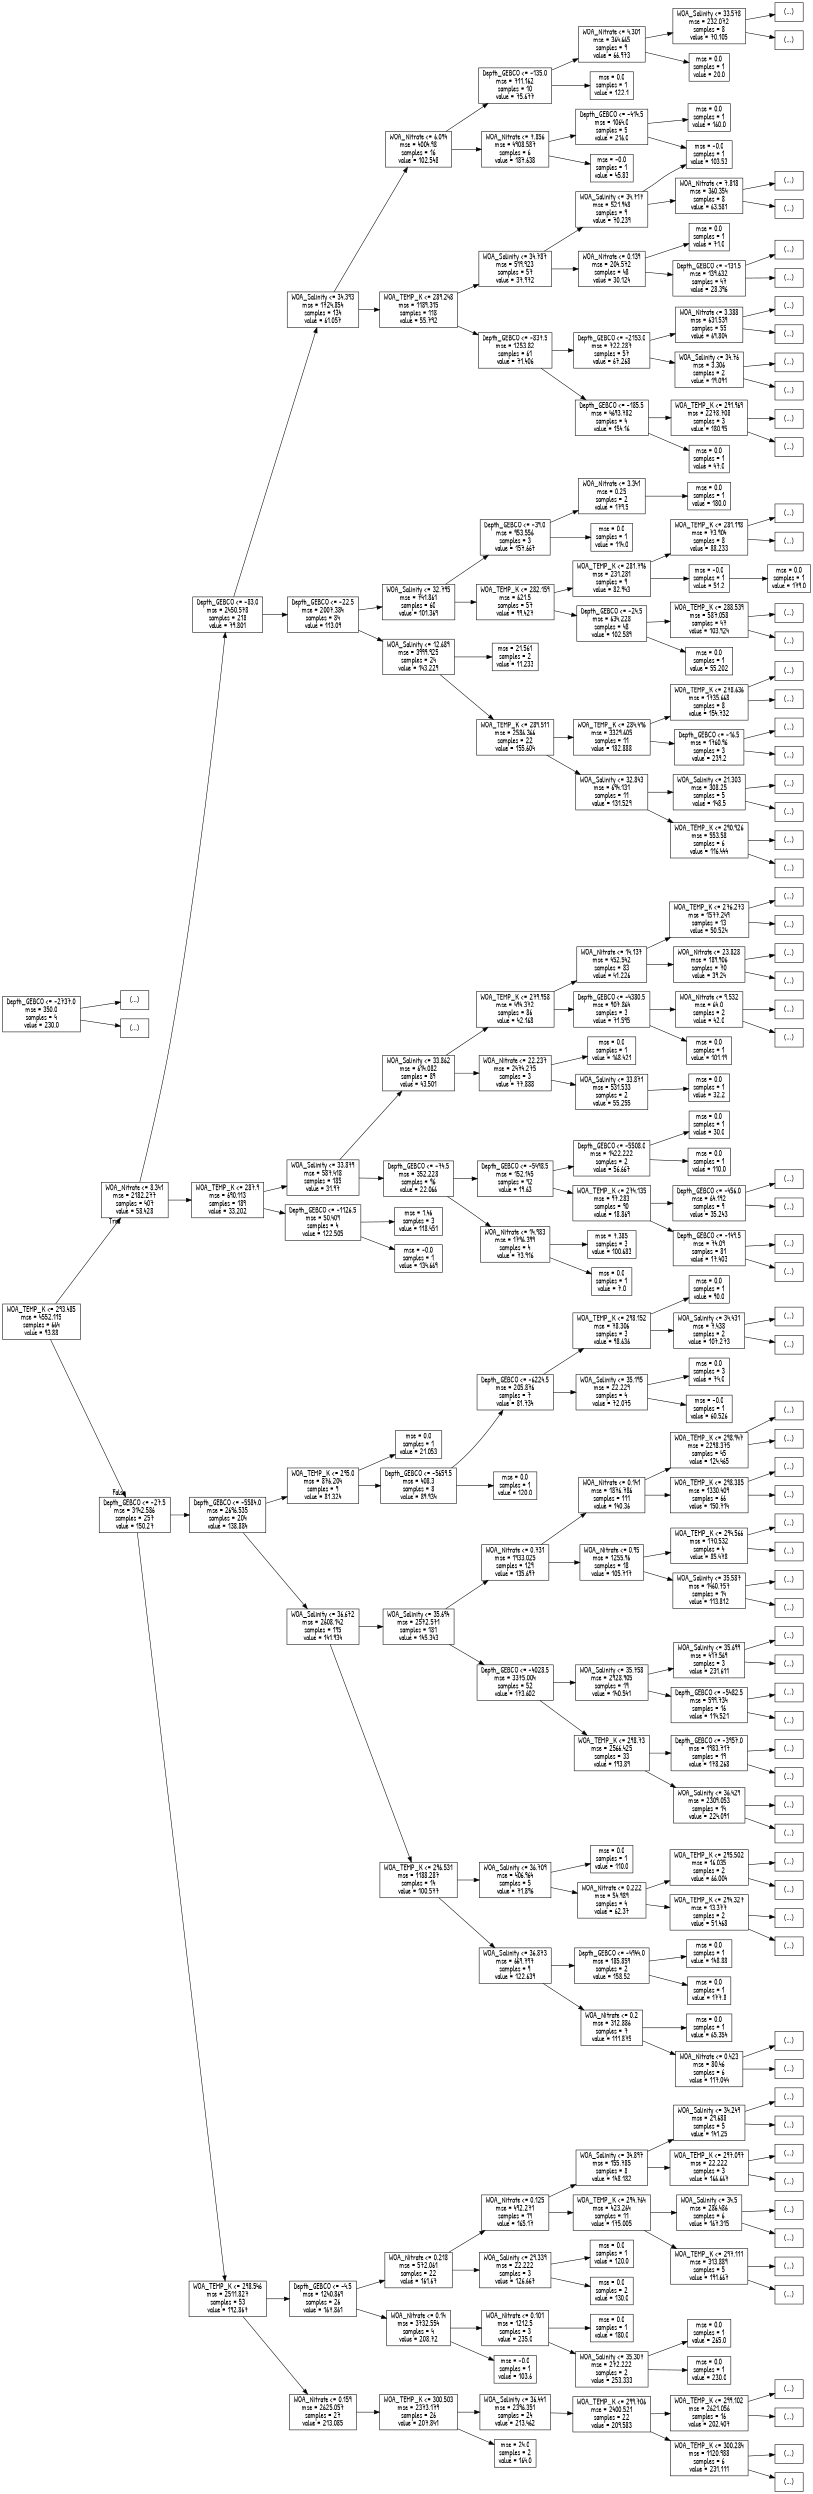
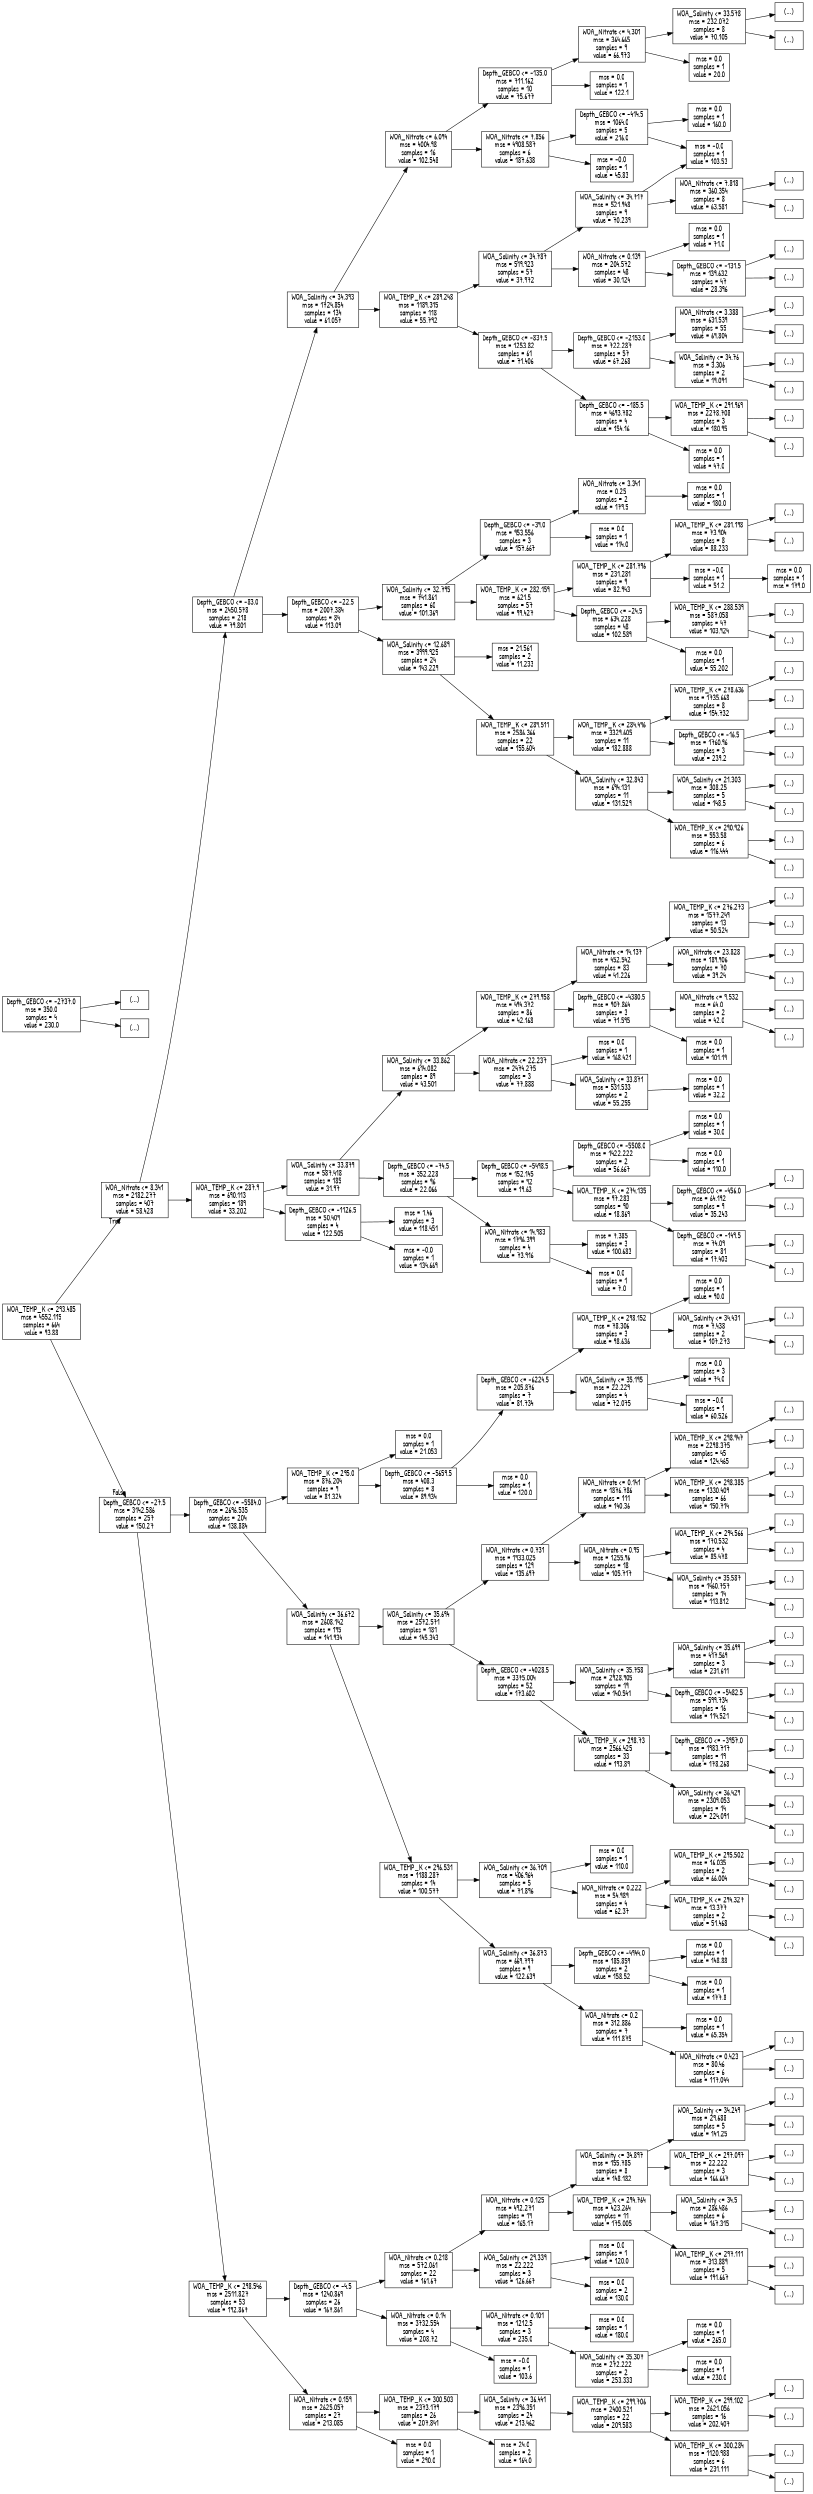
(789, 579) -> (789, 579)
none -> (419, 2453)
